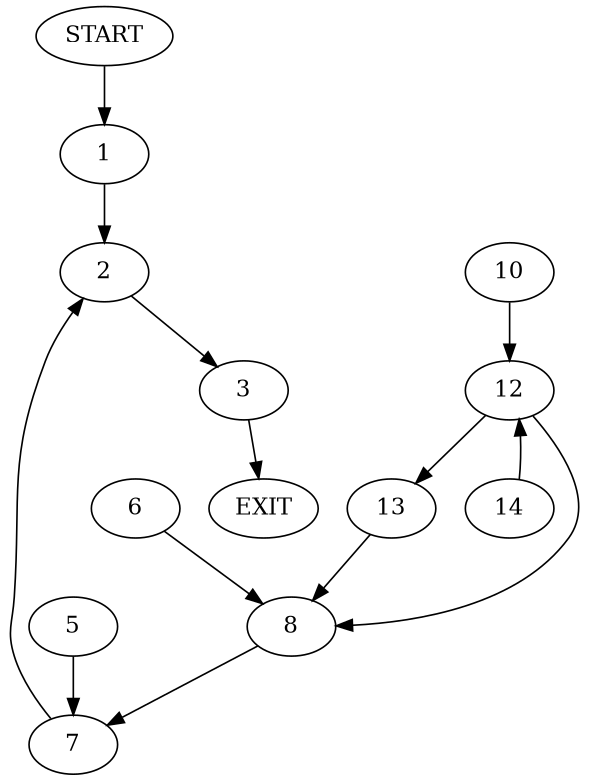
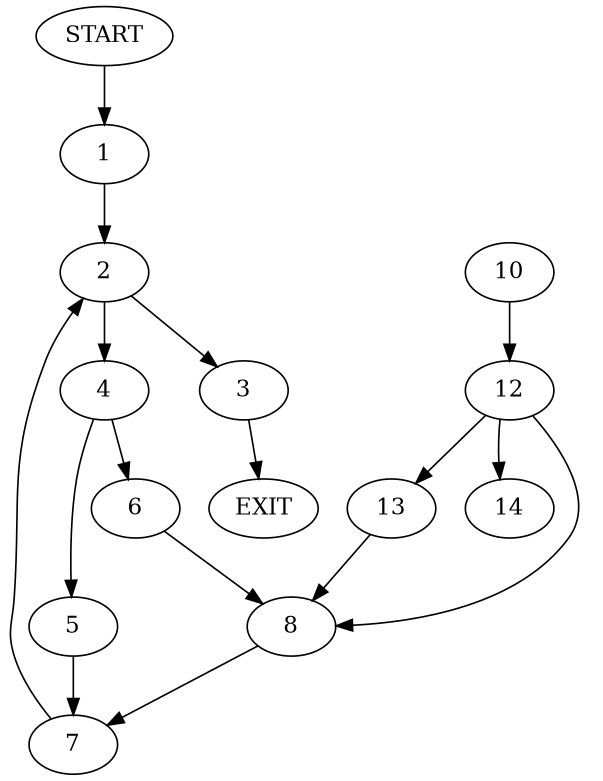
none -> (104, 390)
(521, 458) -> (499, 441)
